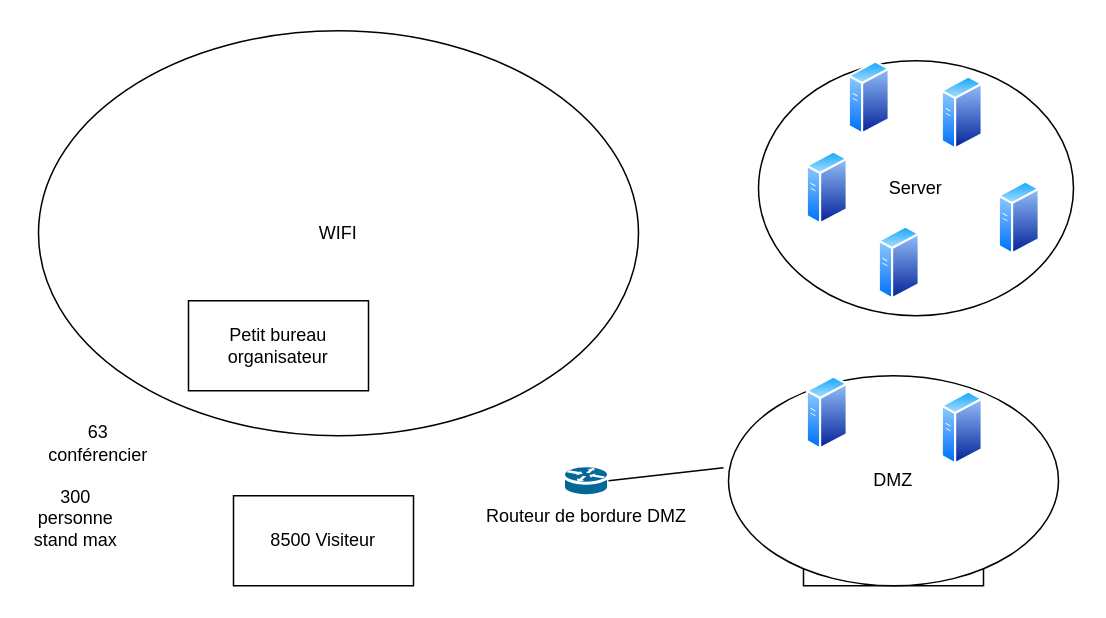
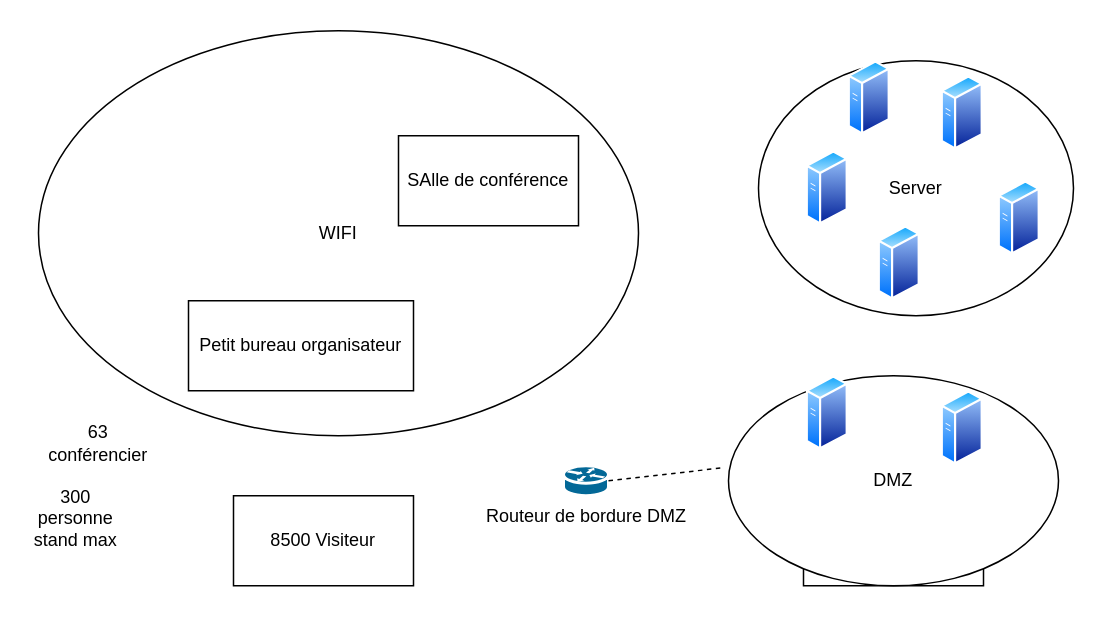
none -> (488, 181)
(278, 346) -> (301, 346)
(667, 474) -> (667, 474)
